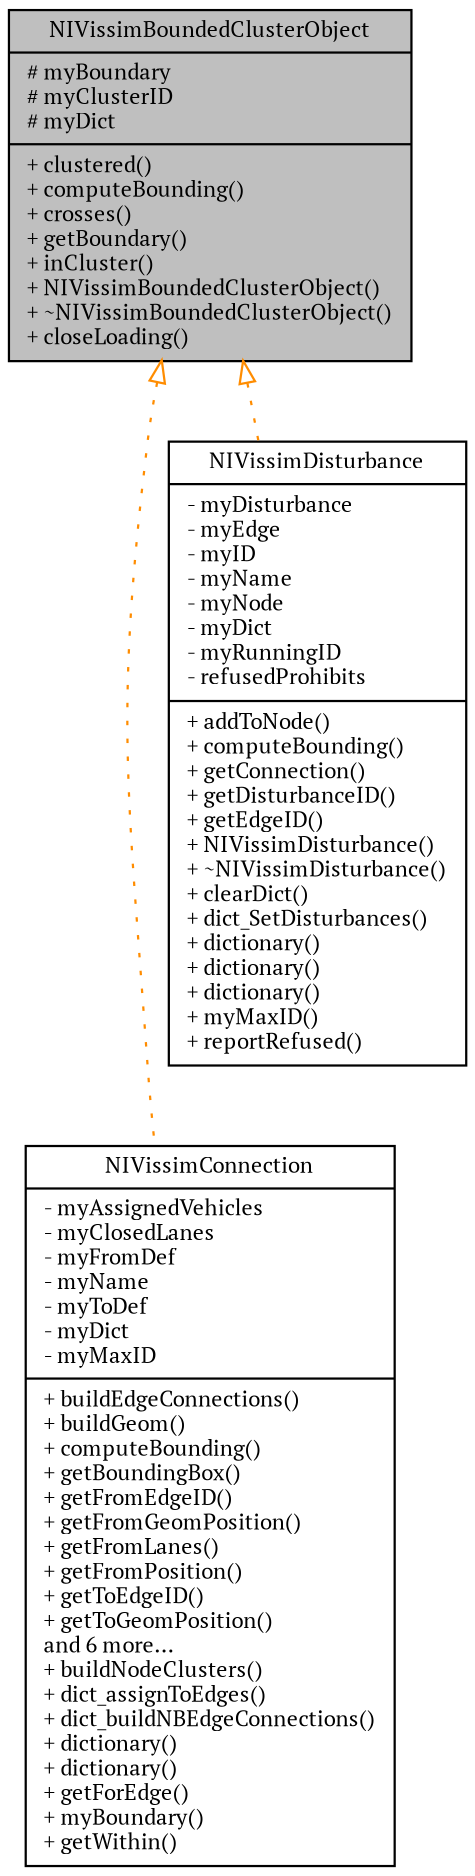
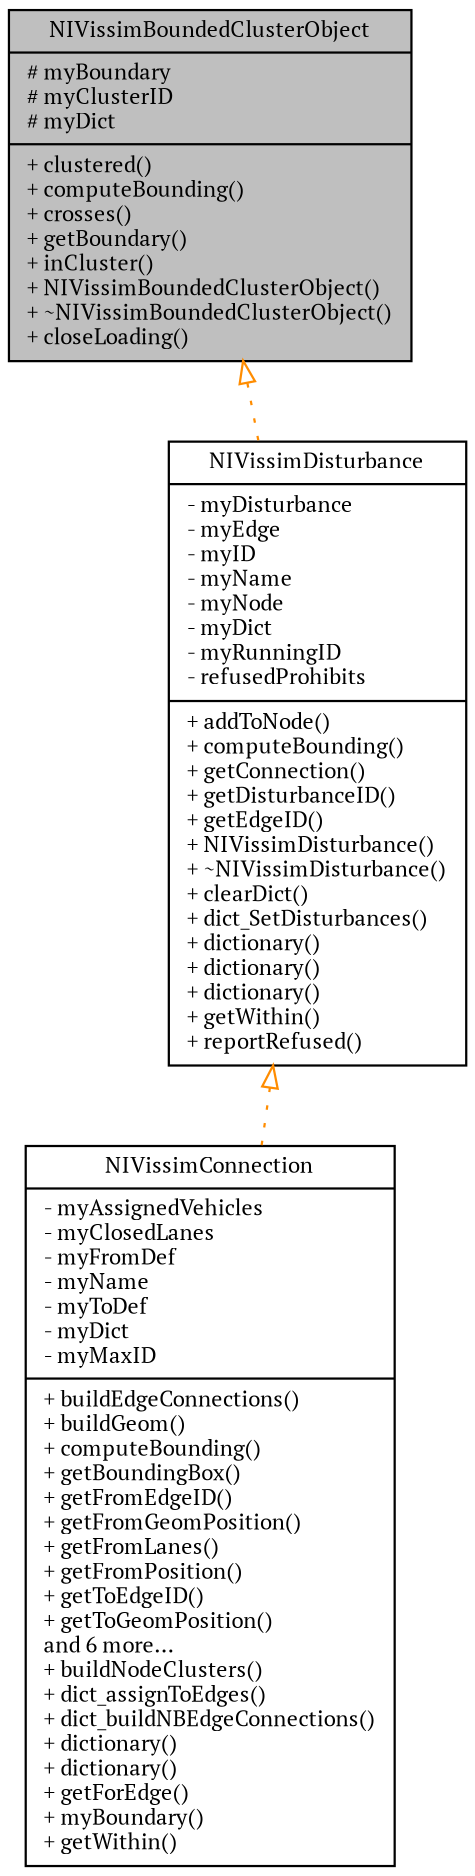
(128, 764) -> (266, 1117)
(254, 1017) -> (255, 1017)
